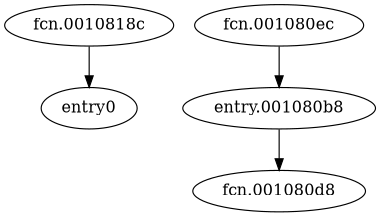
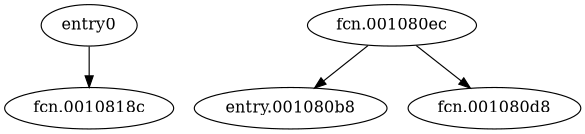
(89, 61) -> (89, 61)
(279, 144) -> (439, 63)
